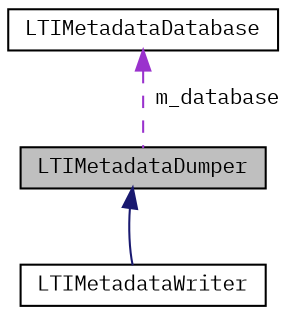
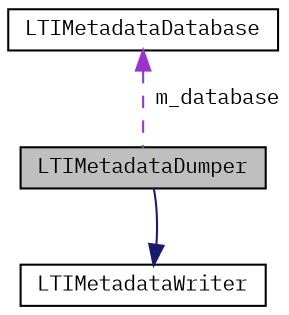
(129, 237) -> (157, 216)
